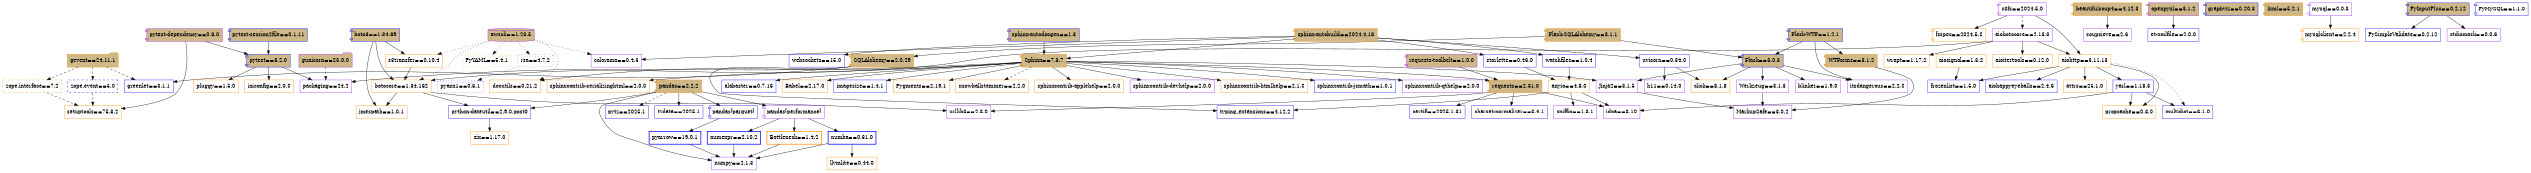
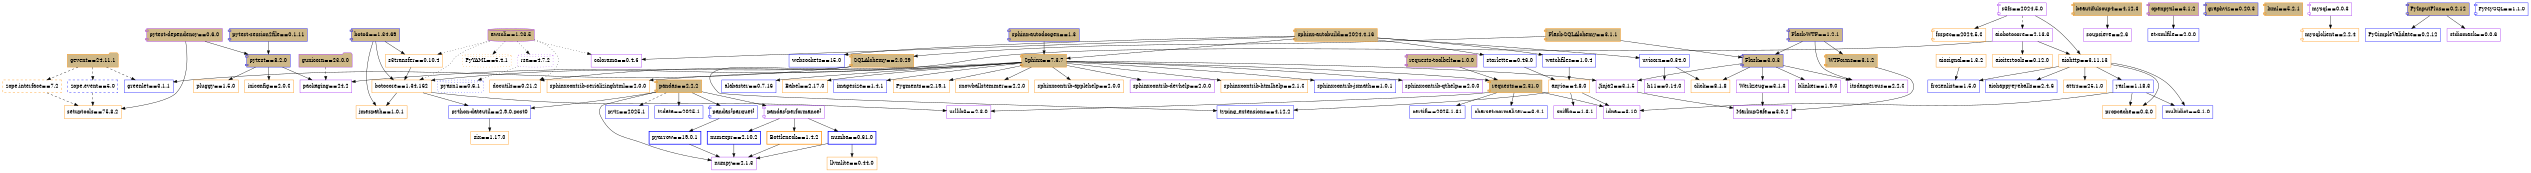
(1907, 61) -> none
(1020, 73) -> (1020, 73)
(2156, 76) -> (2156, 76)
